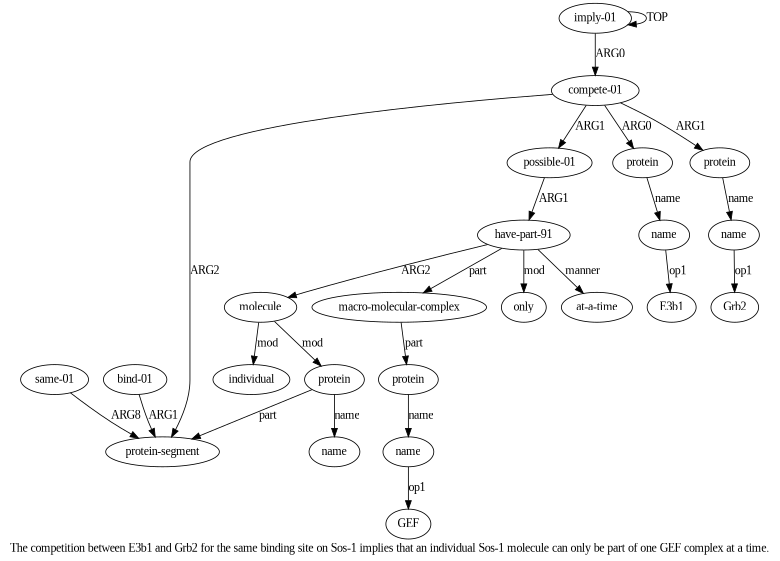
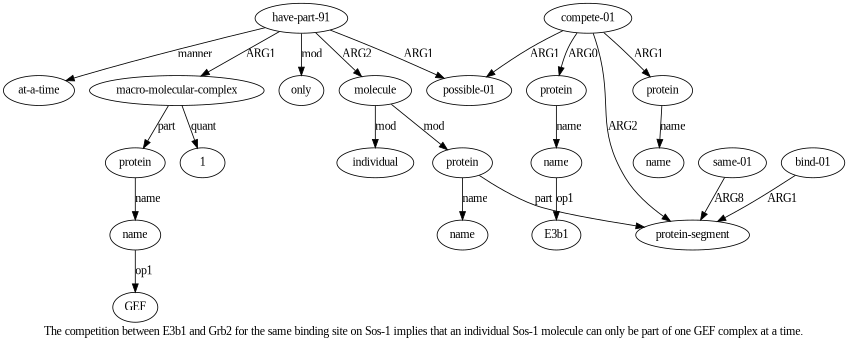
(595, 18) -> none
none -> (203, 163)
(538, 195) -> (384, 52)
(478, 271) -> (261, 54)
(735, 307) -> none
